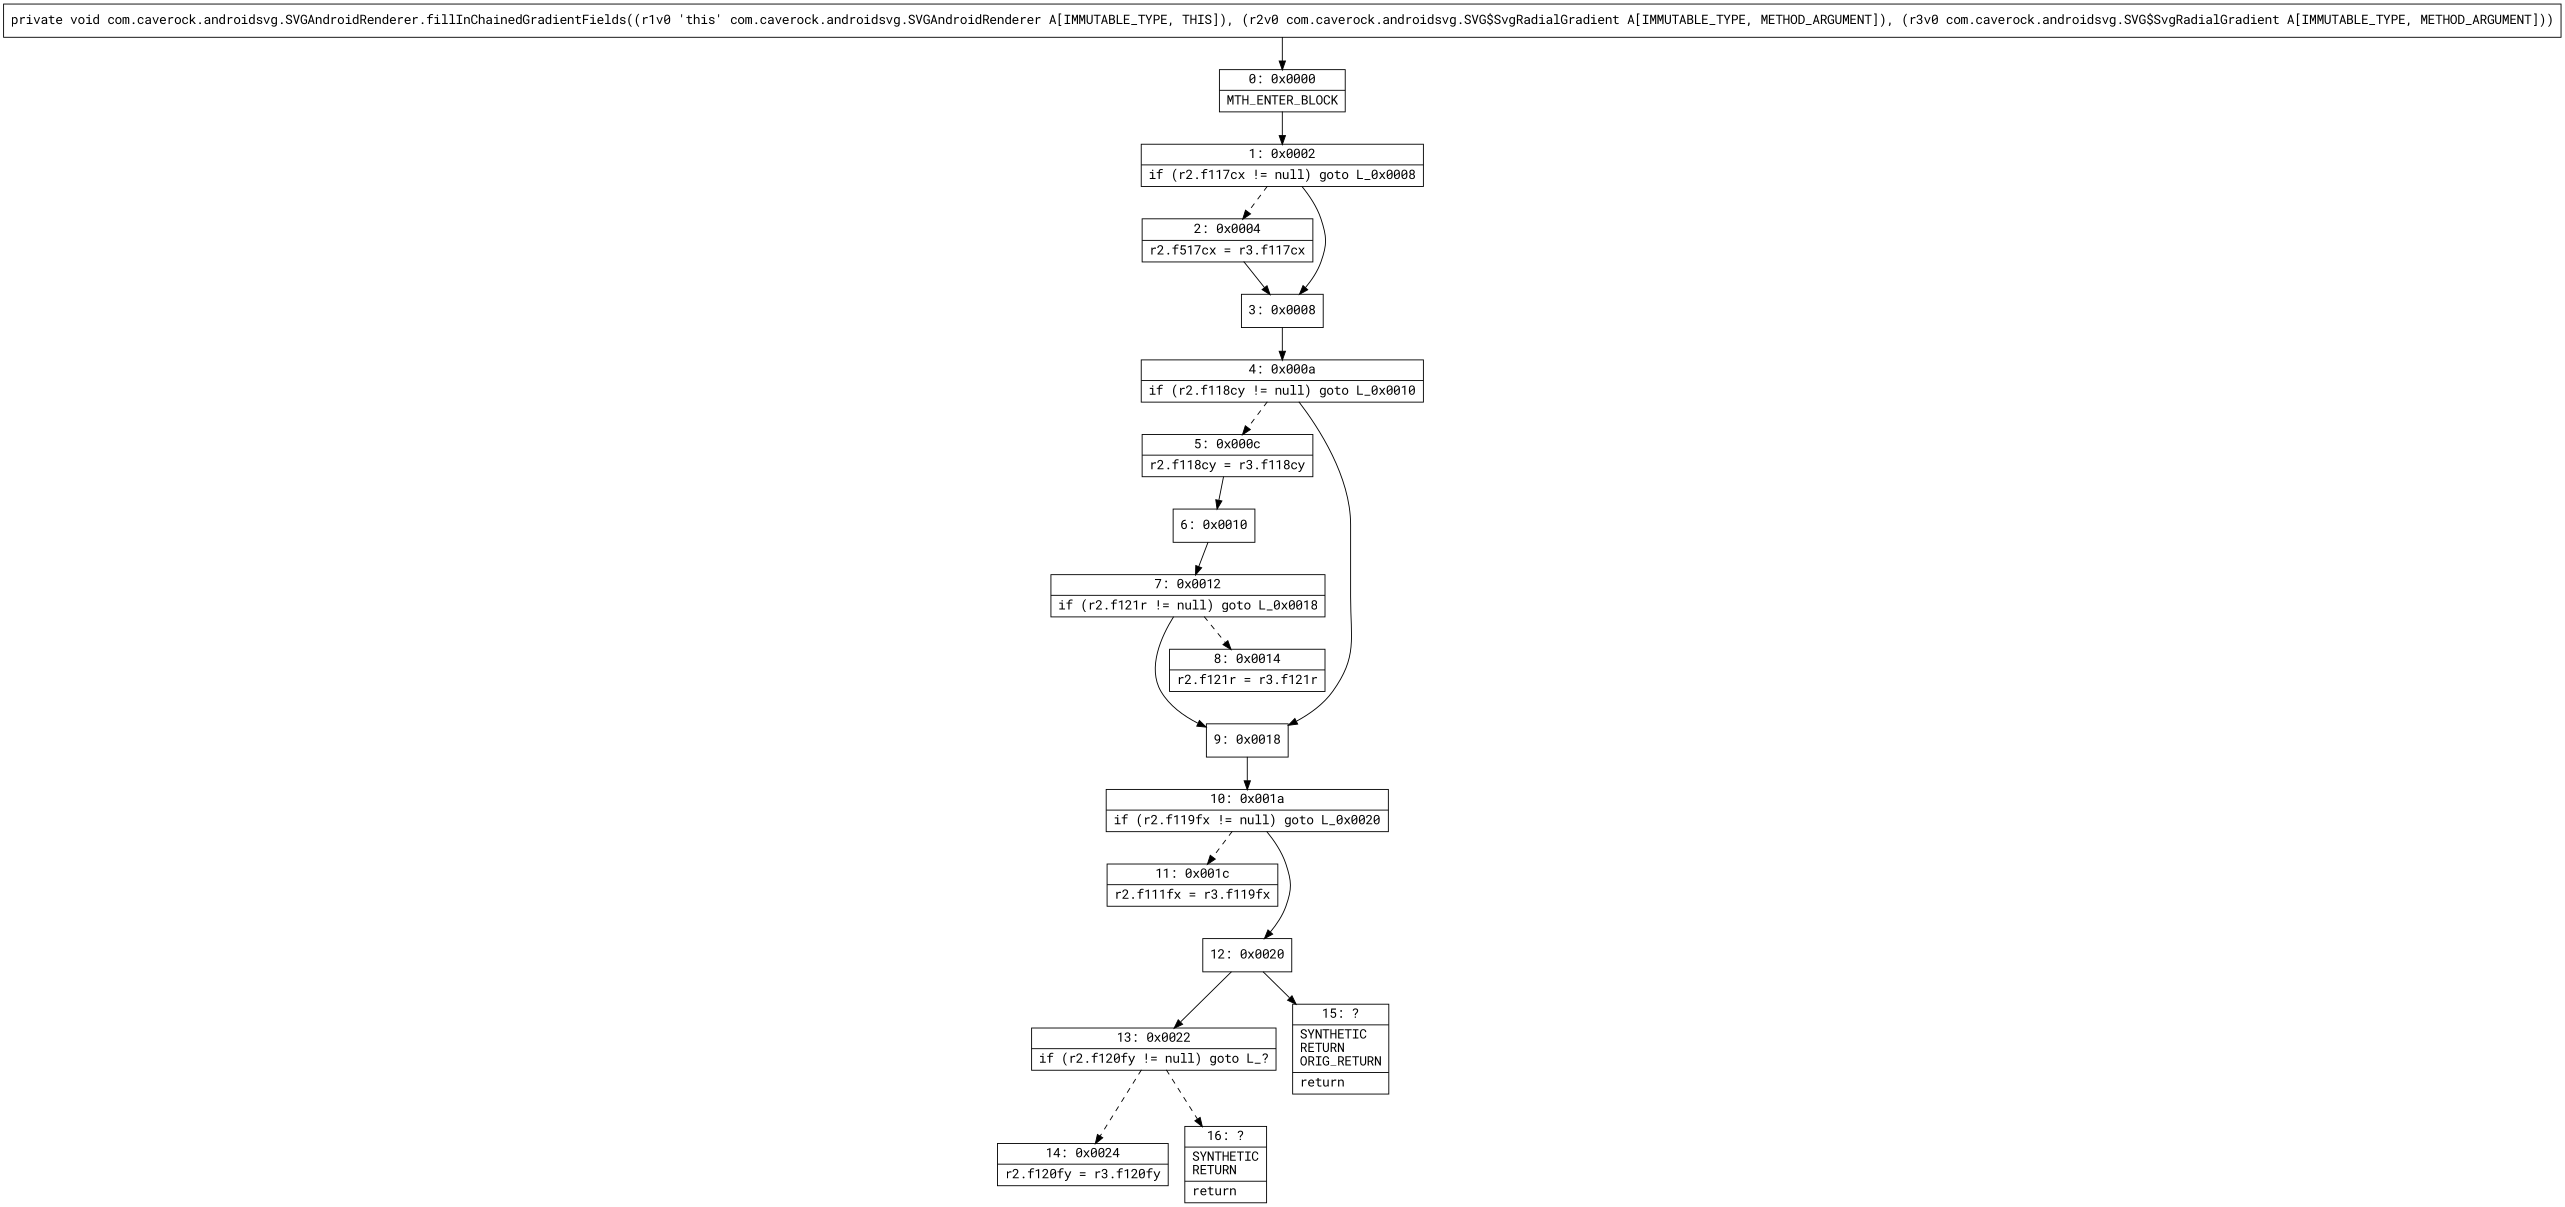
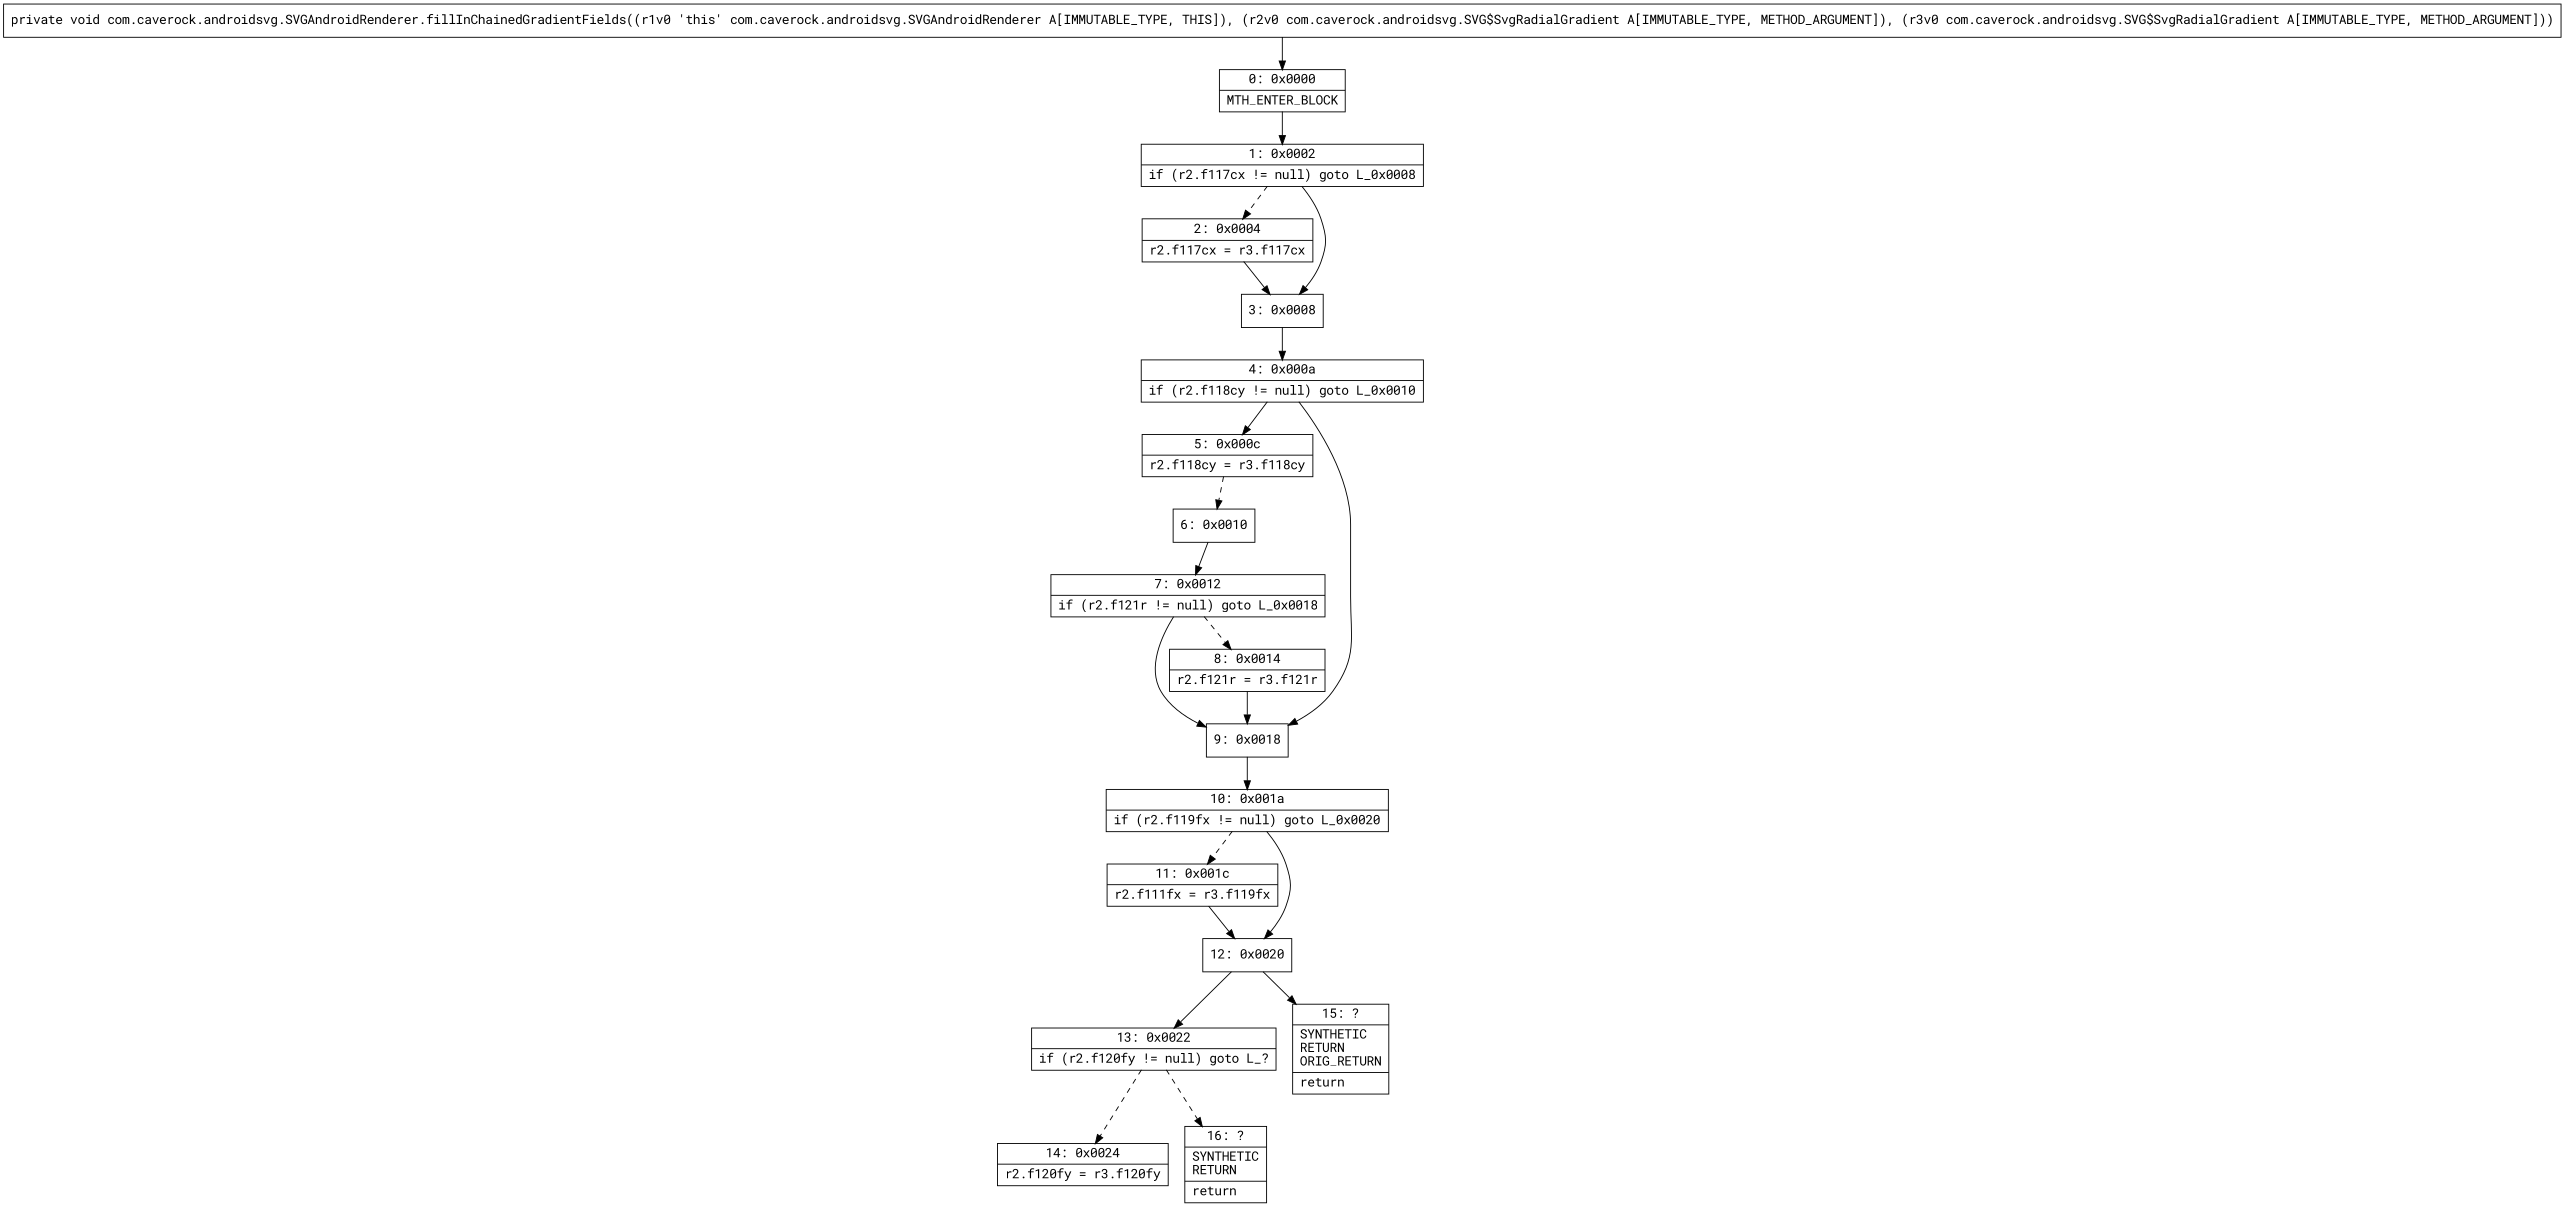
(1228, 251) -> (1228, 251)
(1258, 415) -> (1258, 415)
(1221, 488) -> (1221, 488)
none -> (1247, 703)
none -> (1219, 919)
